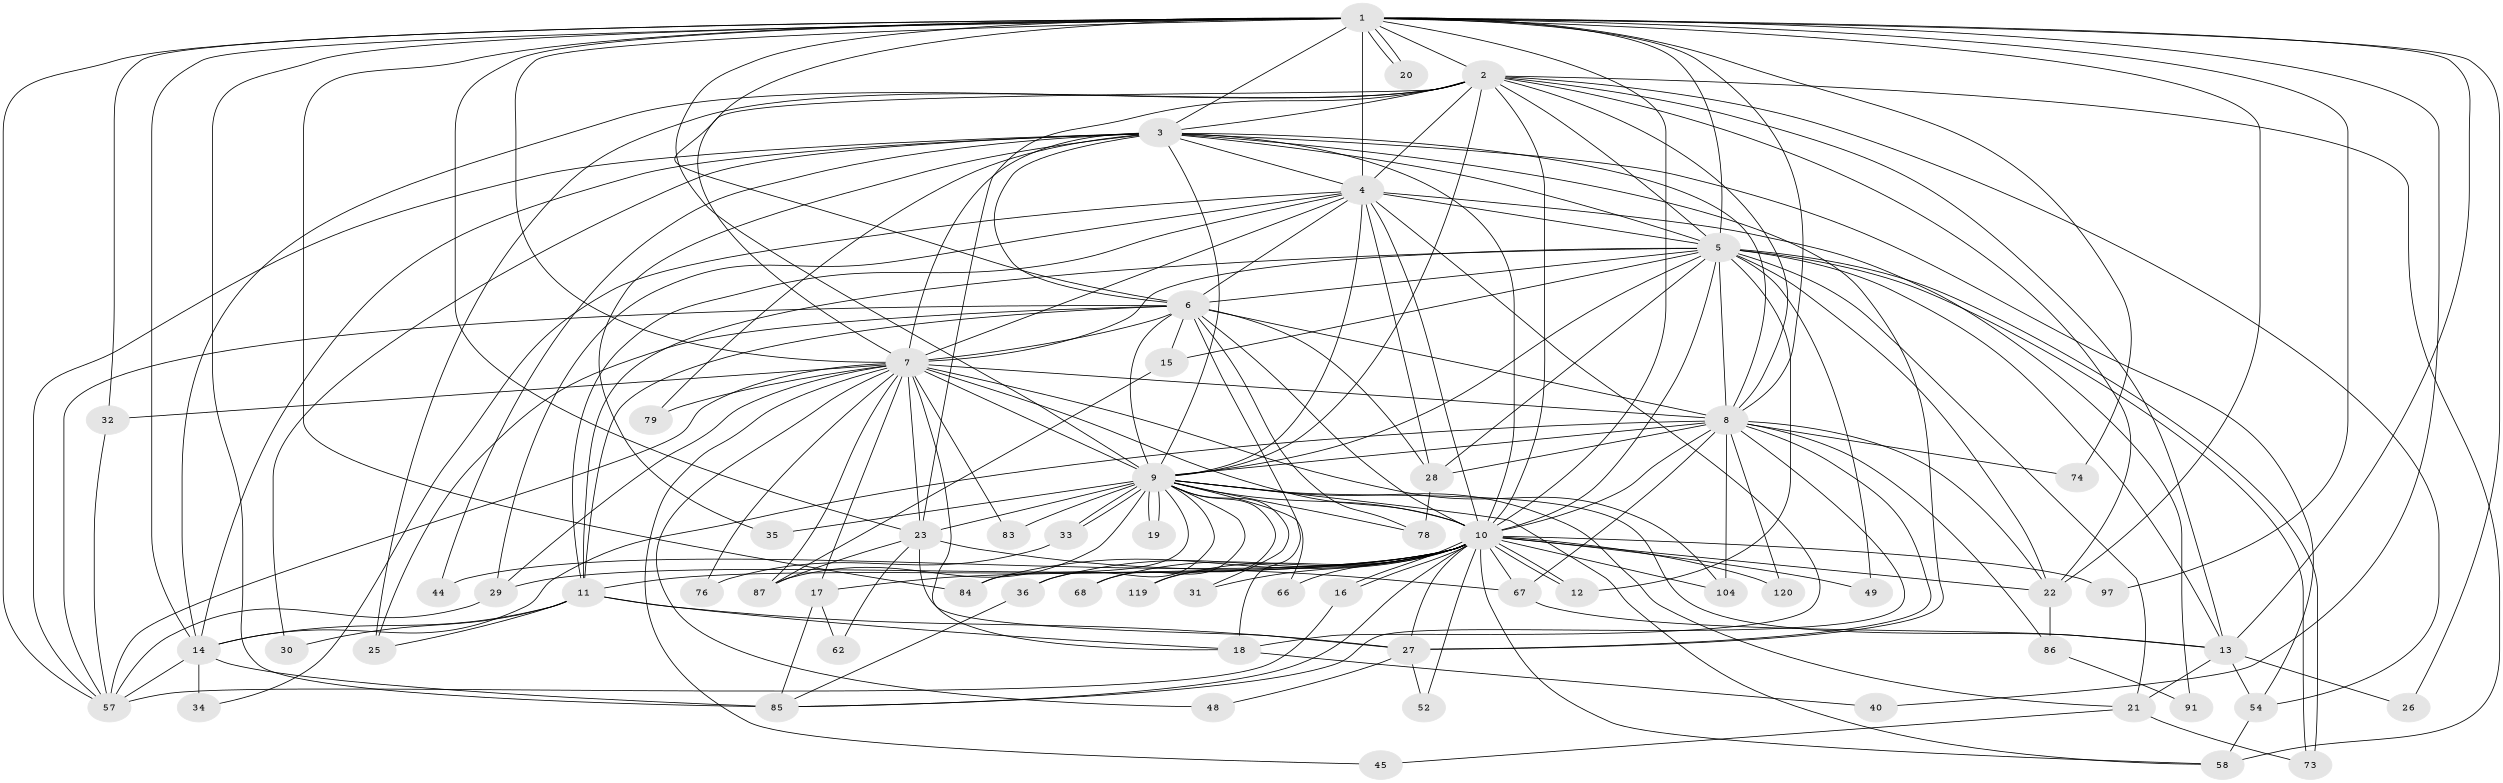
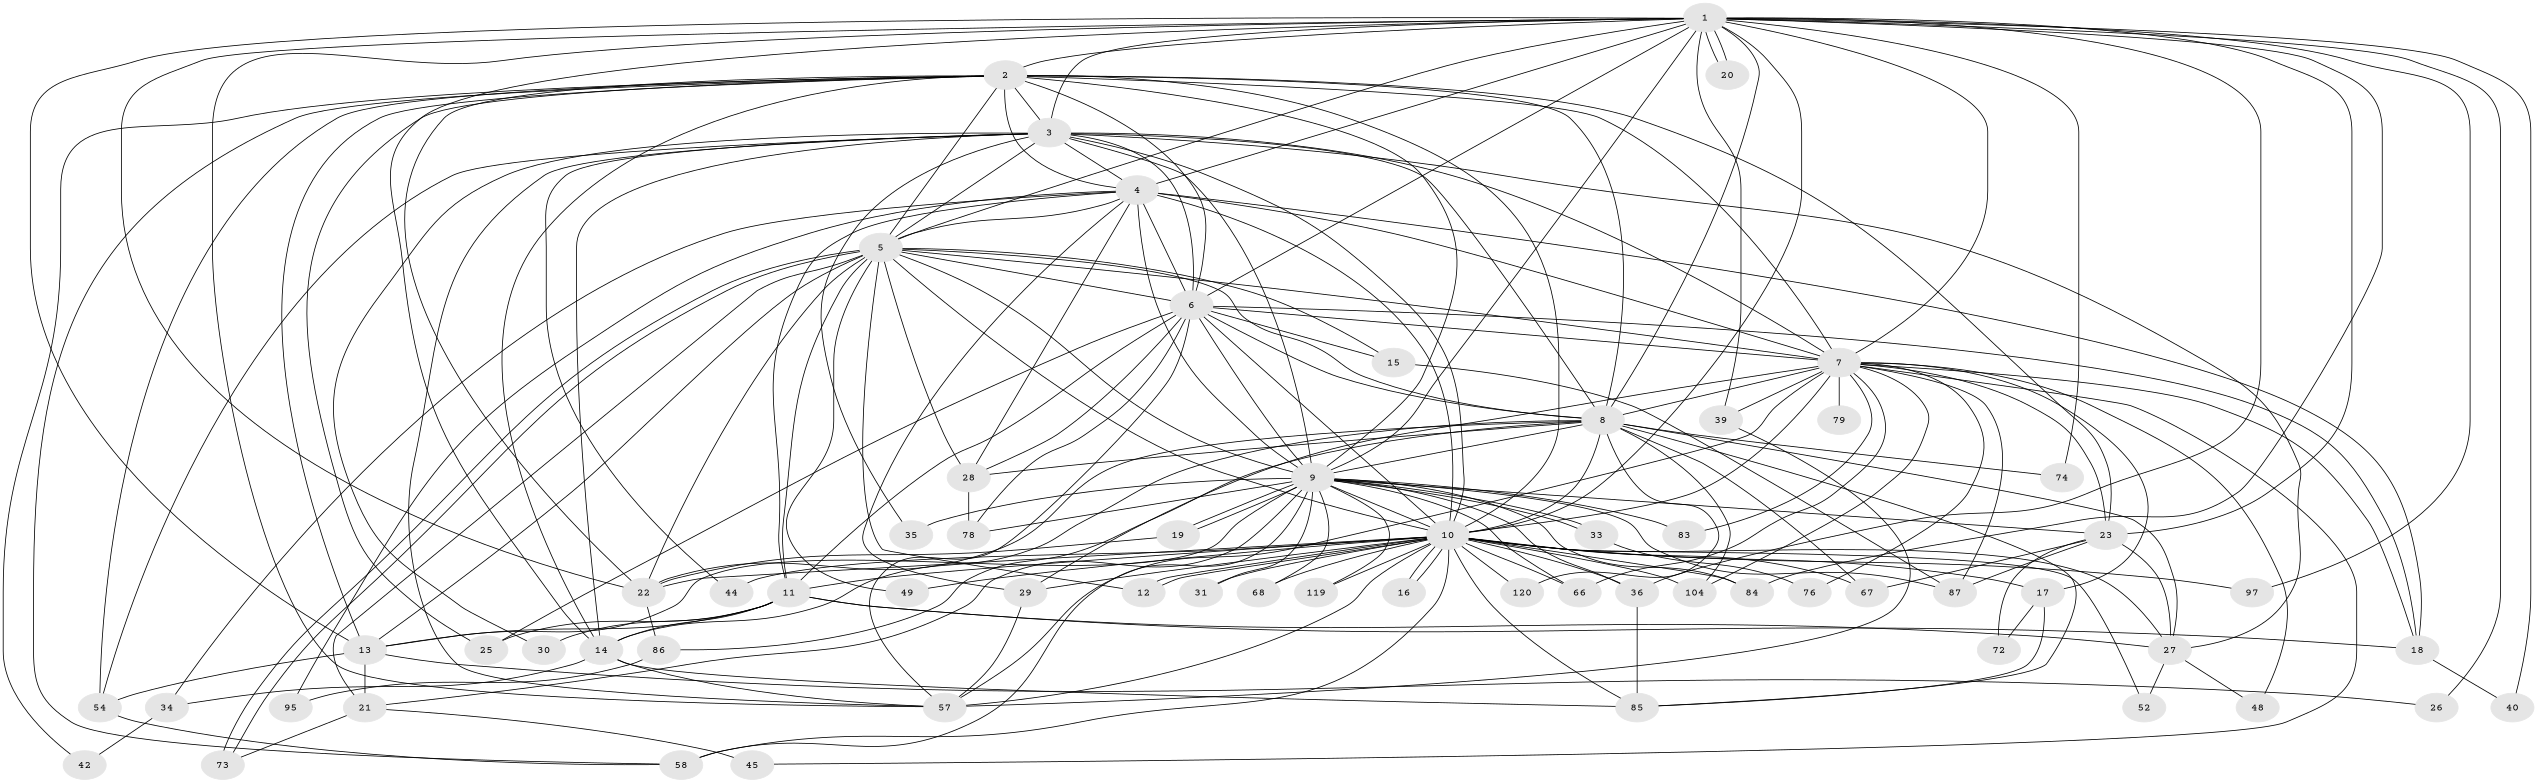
(242, 83) -> (2261, 304)
none -> (1156, 147)
(888, 219) -> none
(108, 420) -> (1721, 420)
(1031, 420) -> (1769, 526)
none -> (883, 555)
(1869, 630) -> (580, 629)
(839, 650) -> (1999, 650)
(743, 691) -> (1212, 660)
(2191, 708) -> (291, 708)
none -> (85, 765)
